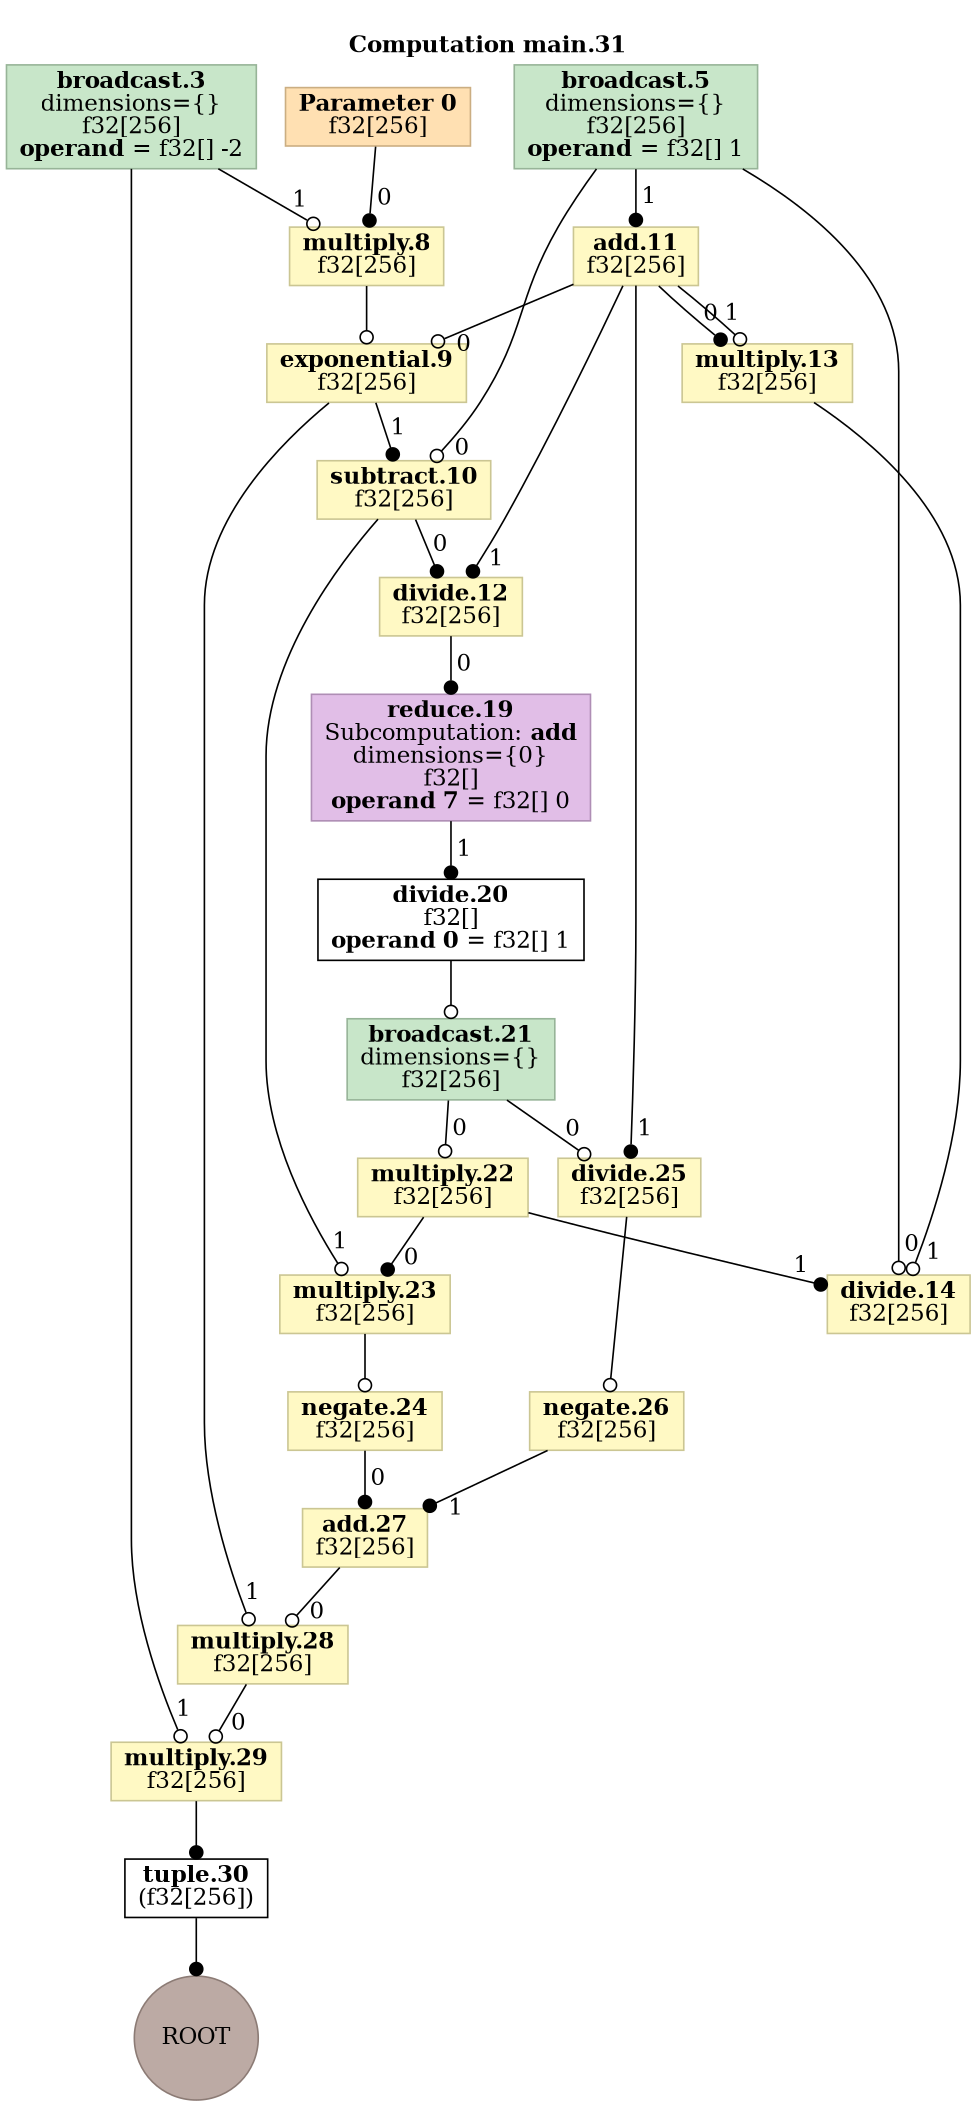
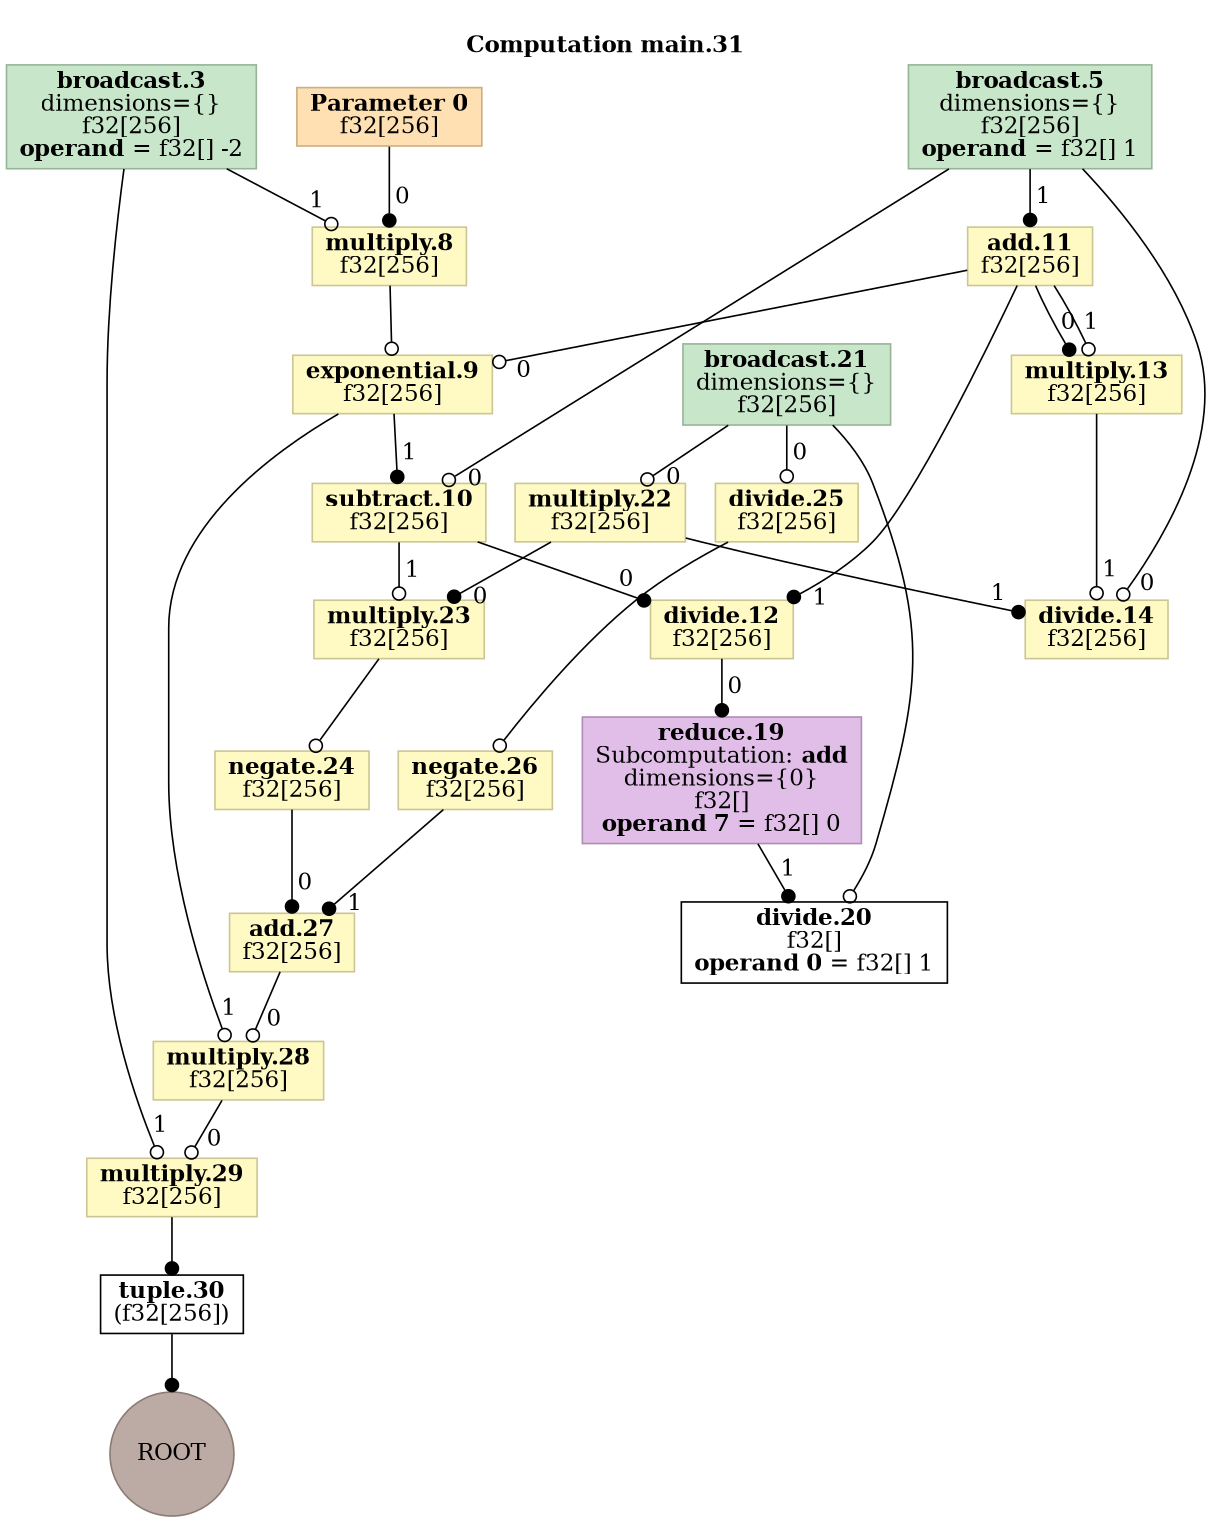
(636, 715) -> none
(451, 983) -> (912, 653)
